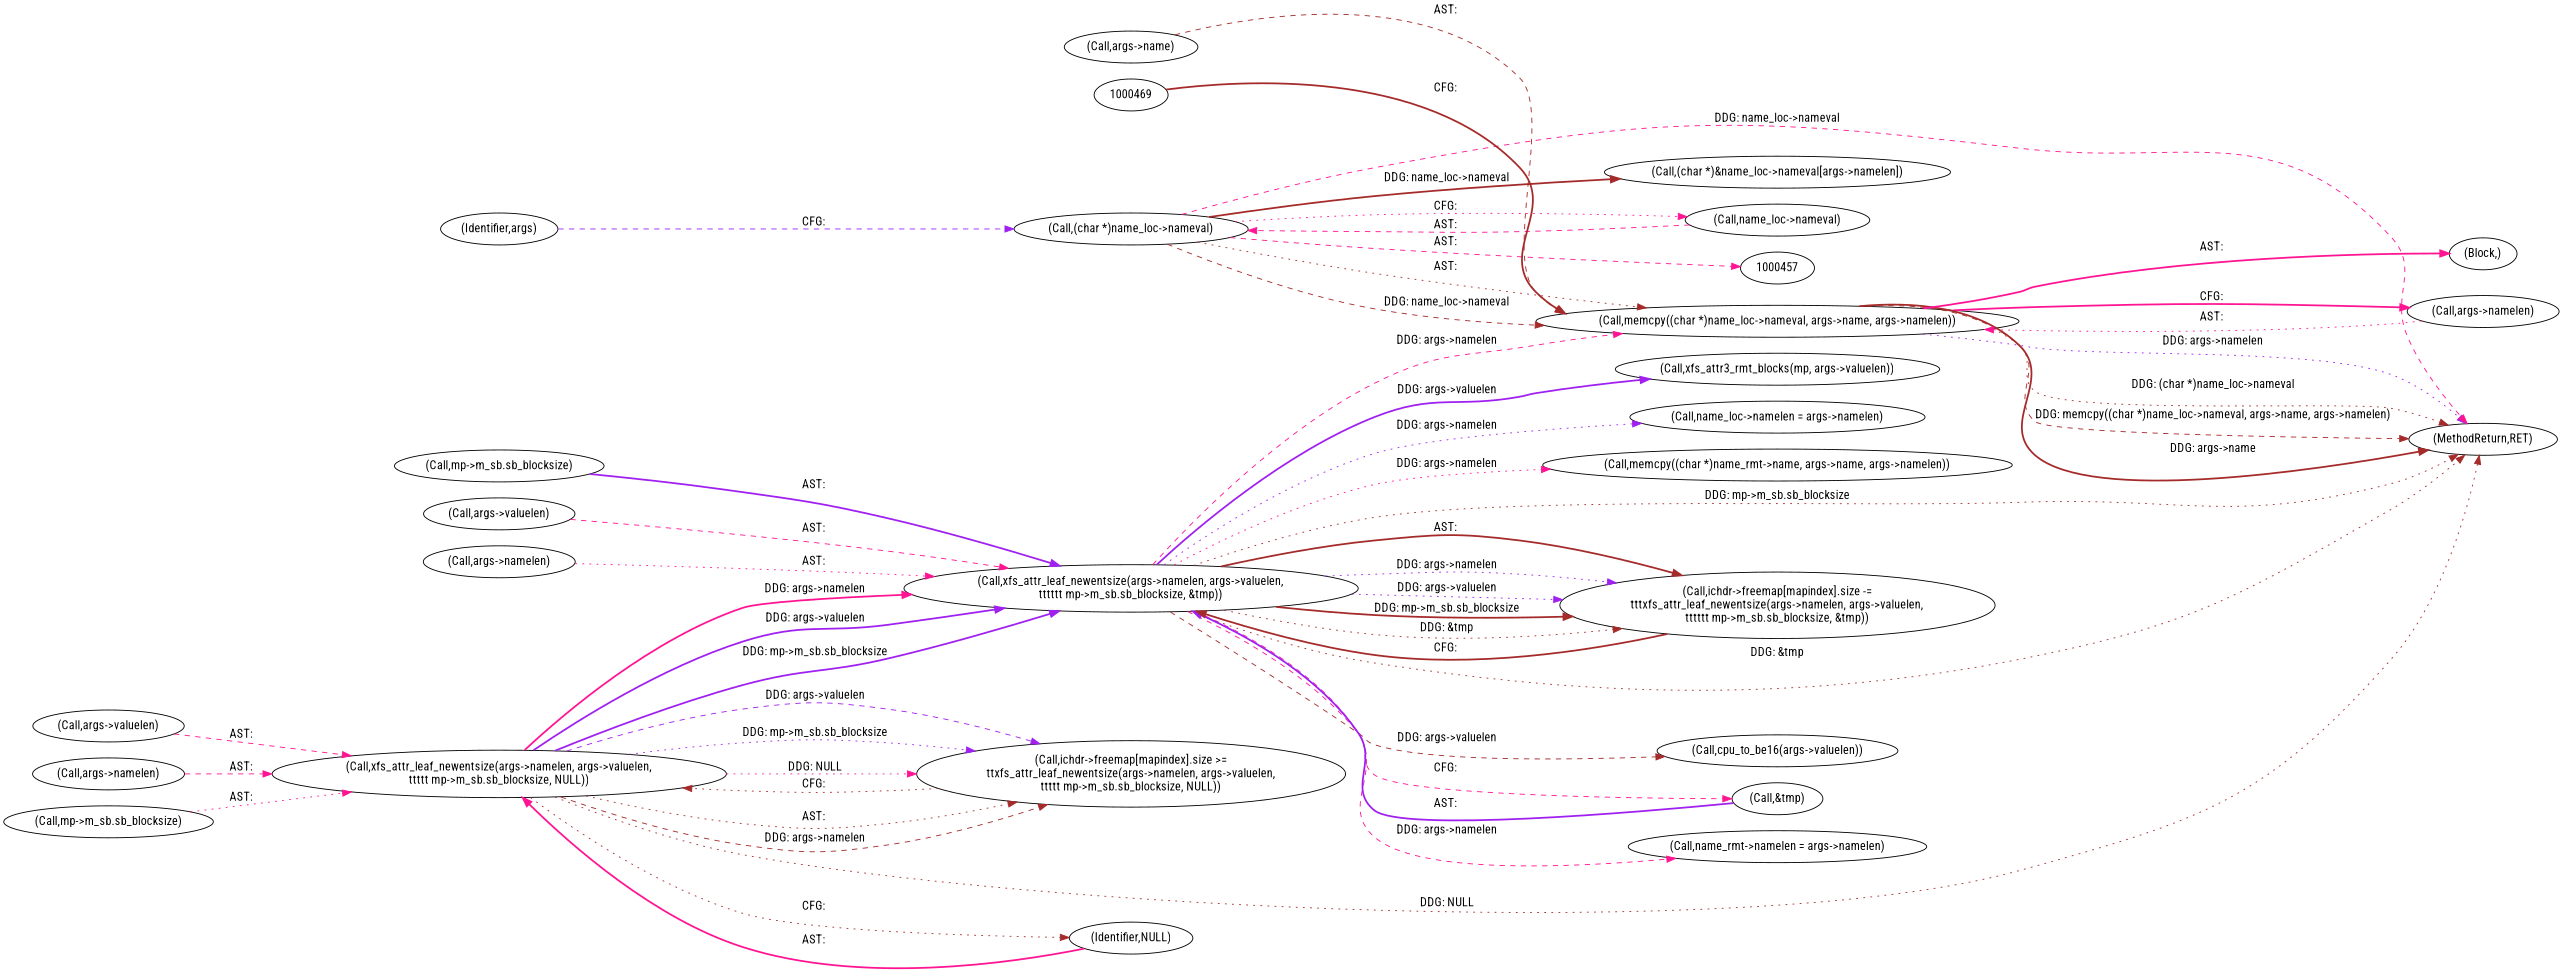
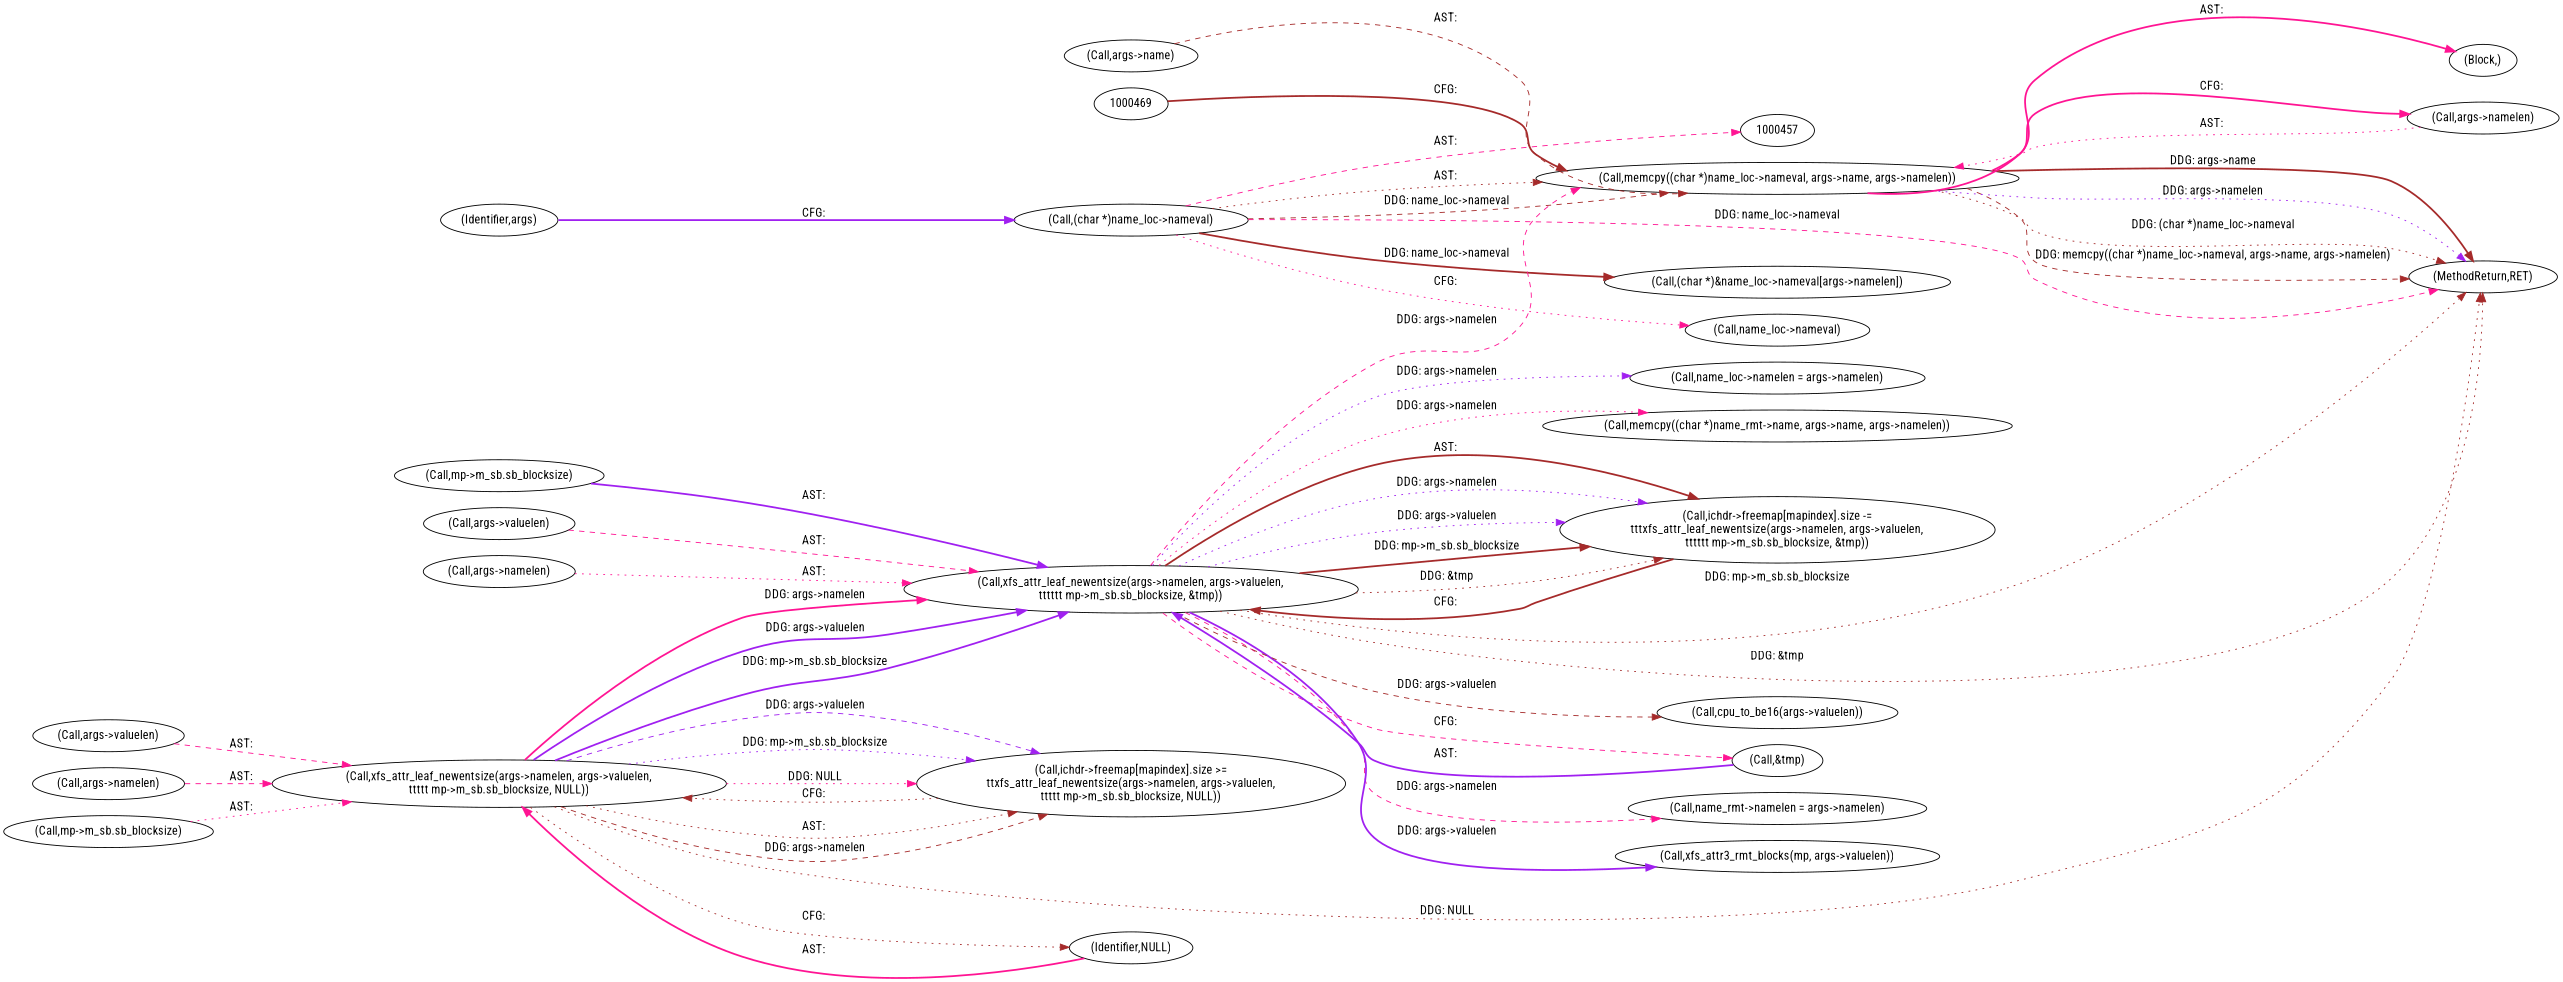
(781, 229) -> (781, 220)
(1473, 232) -> none
